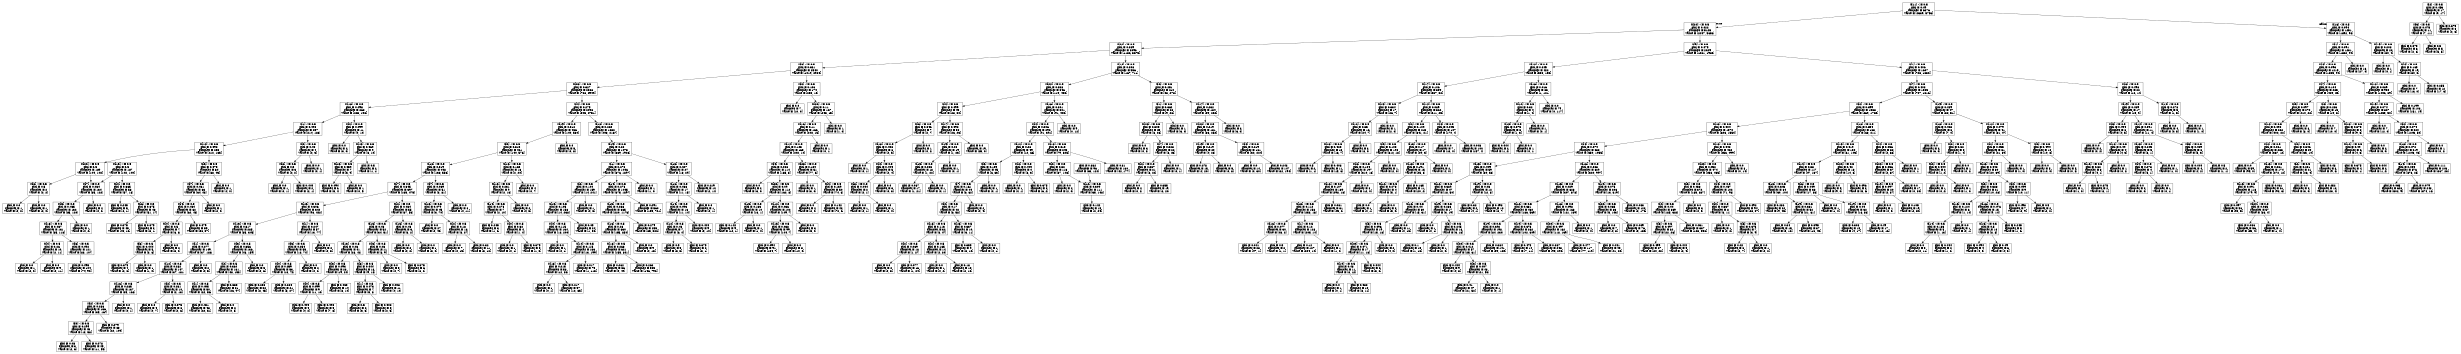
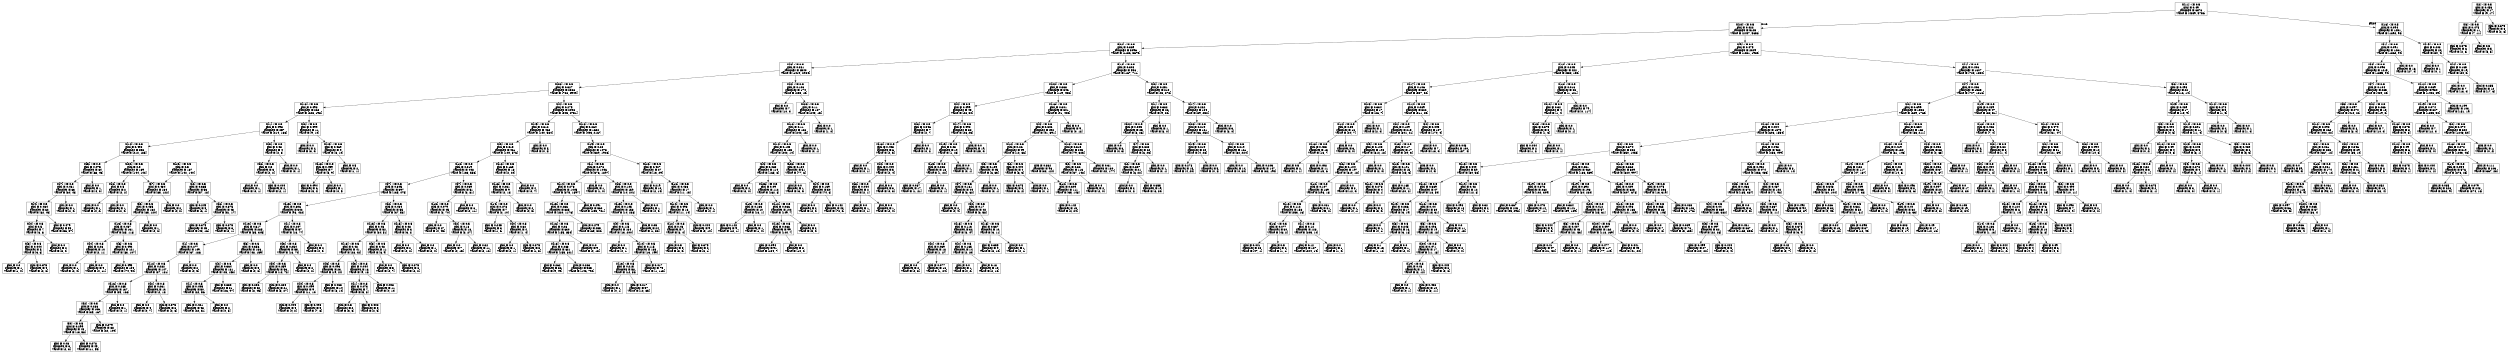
(1544, 198) -> (1602, 178)
(1990, 209) -> (2038, 209)
